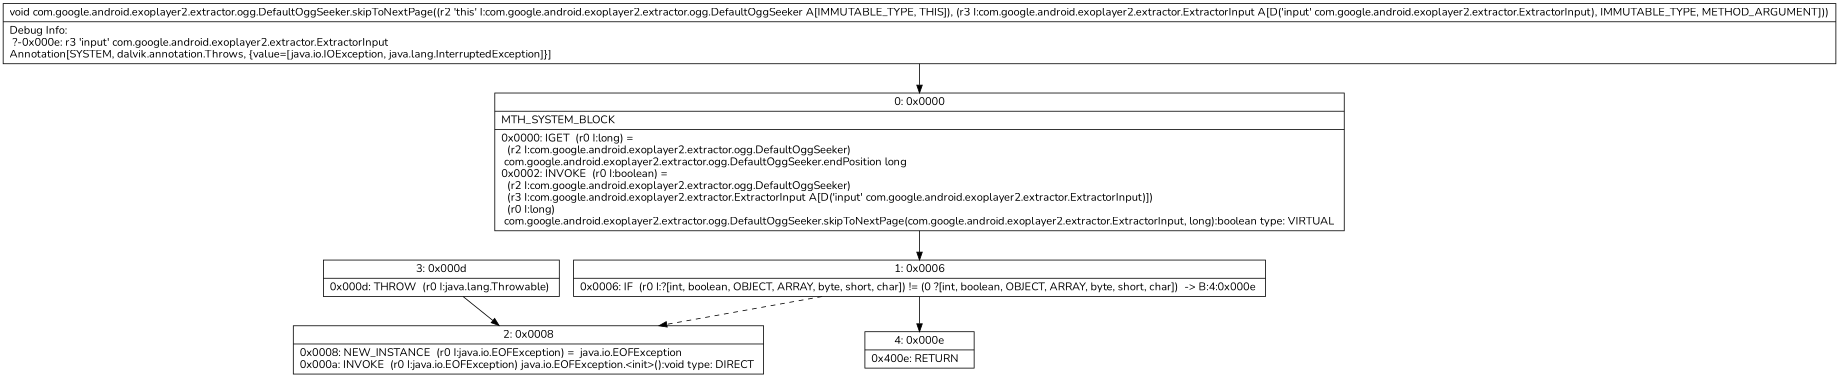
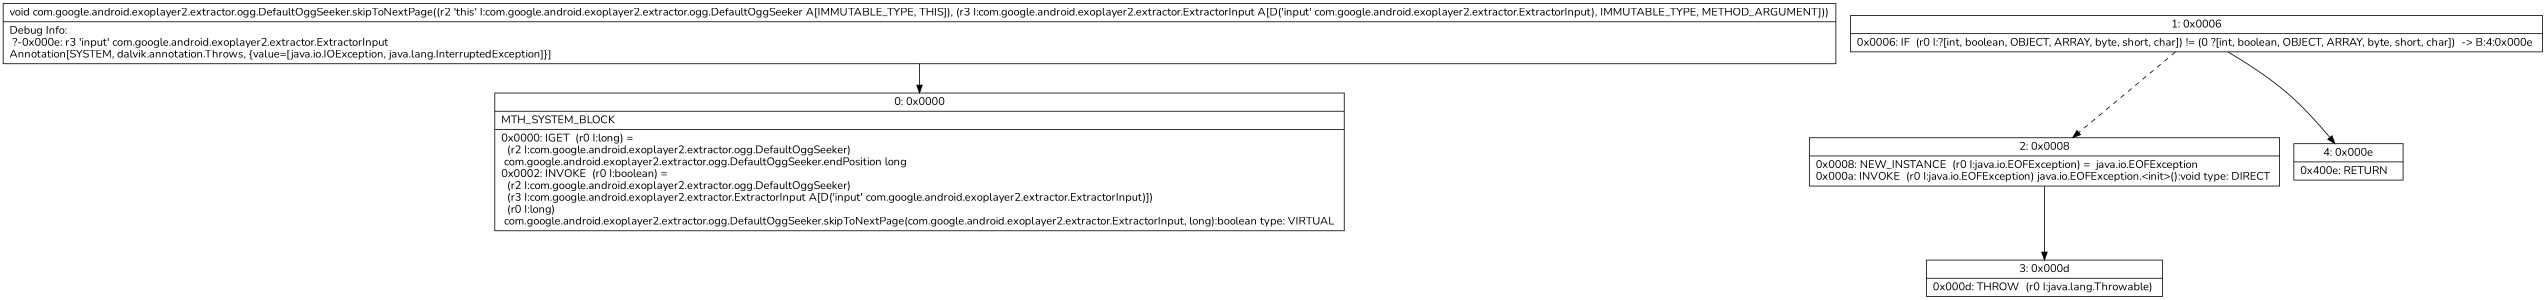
(920, 241) -> none
(478, 309) -> (2044, 219)
